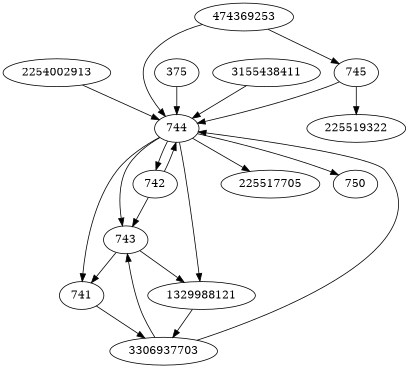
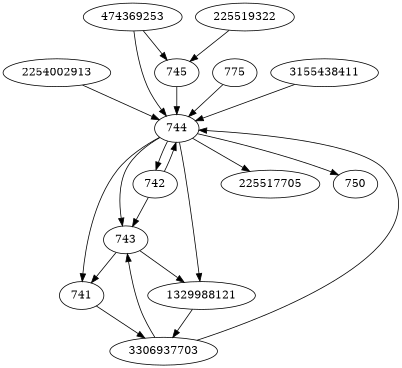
(177, 73) -> (235, 73)
(356, 97) -> (213, 43)
